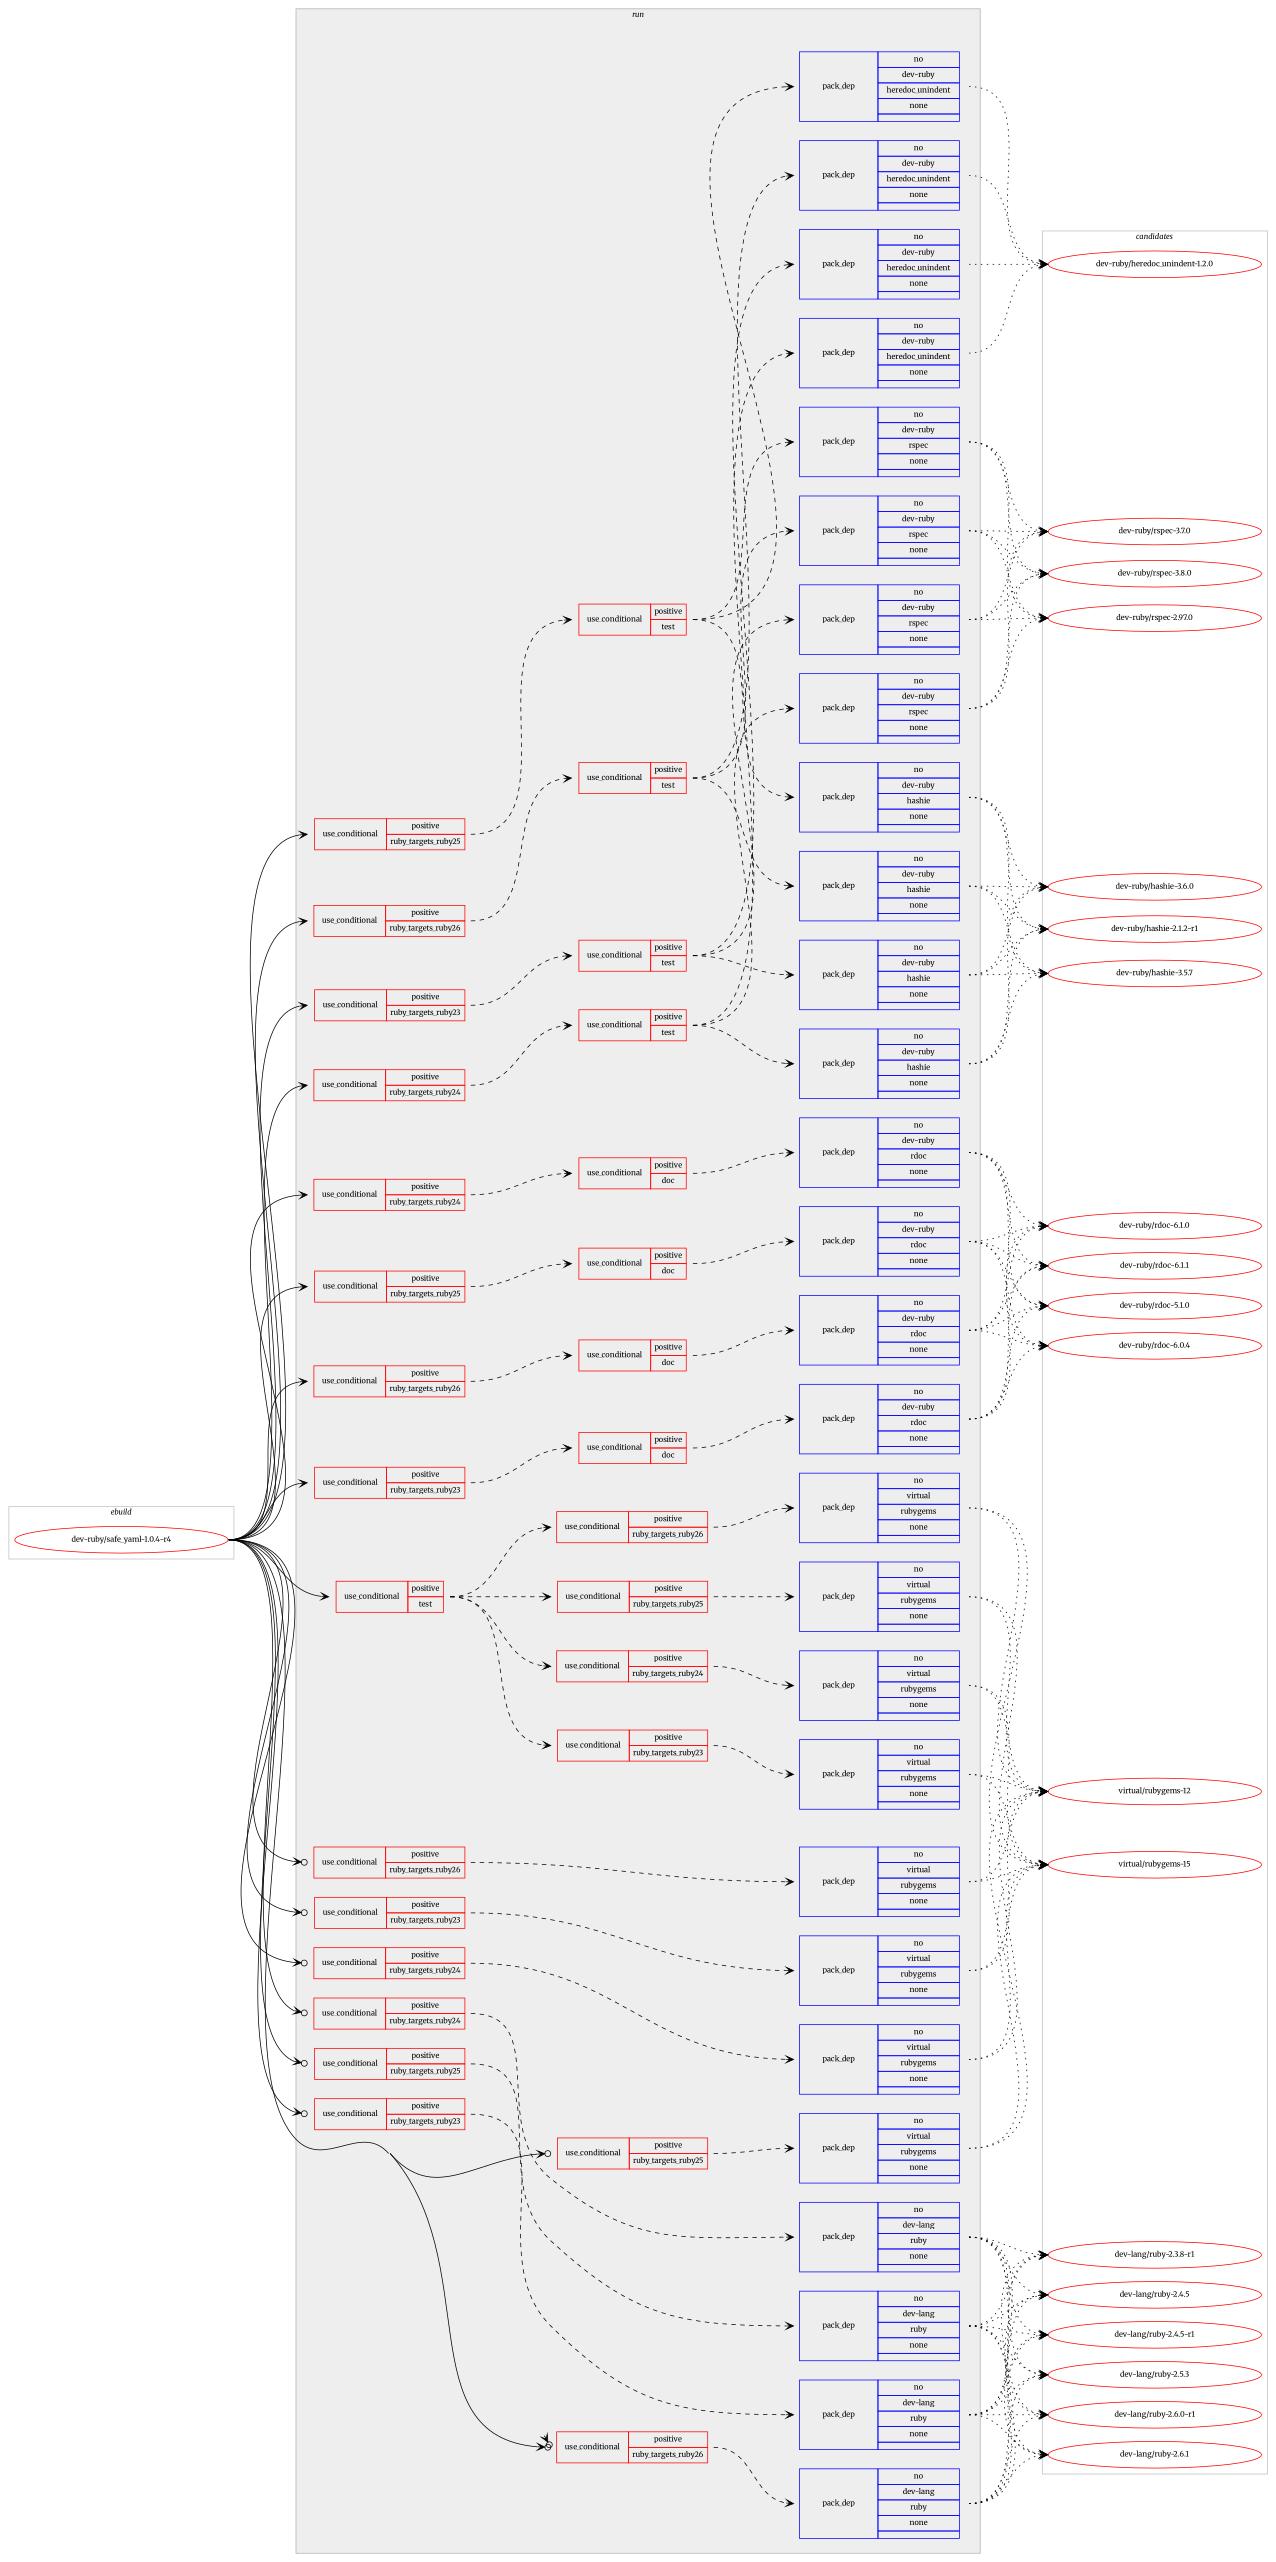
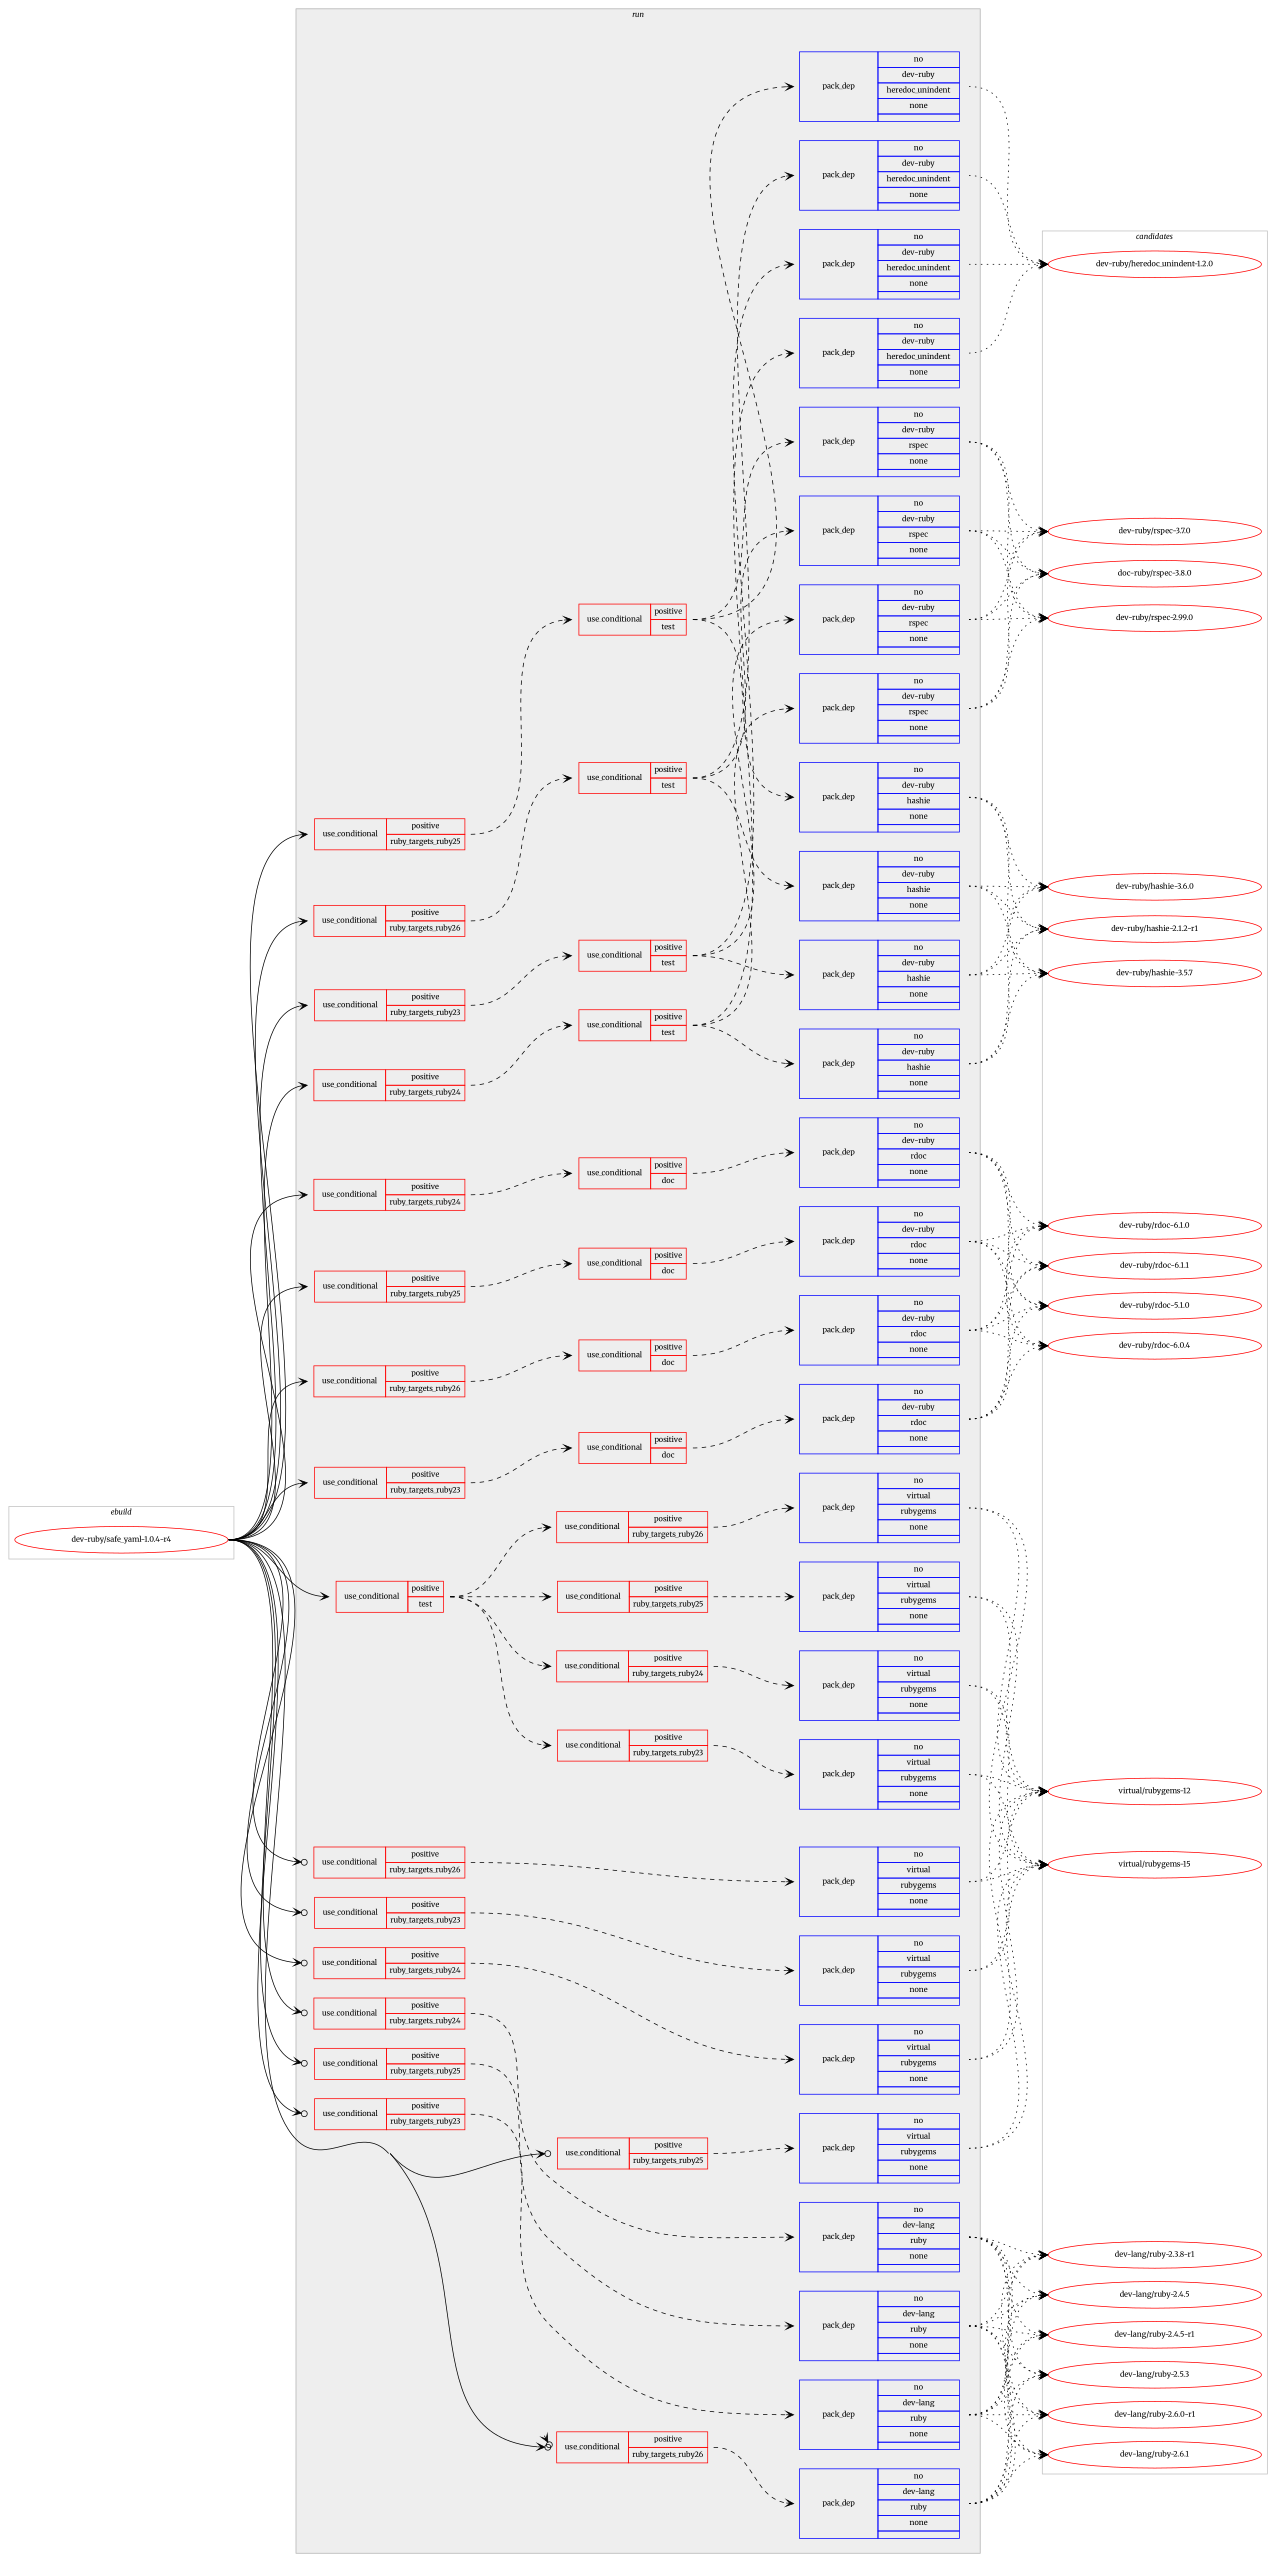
(1155, 574) -> (1155, 574)
(1155, 618) -> (1155, 618)
